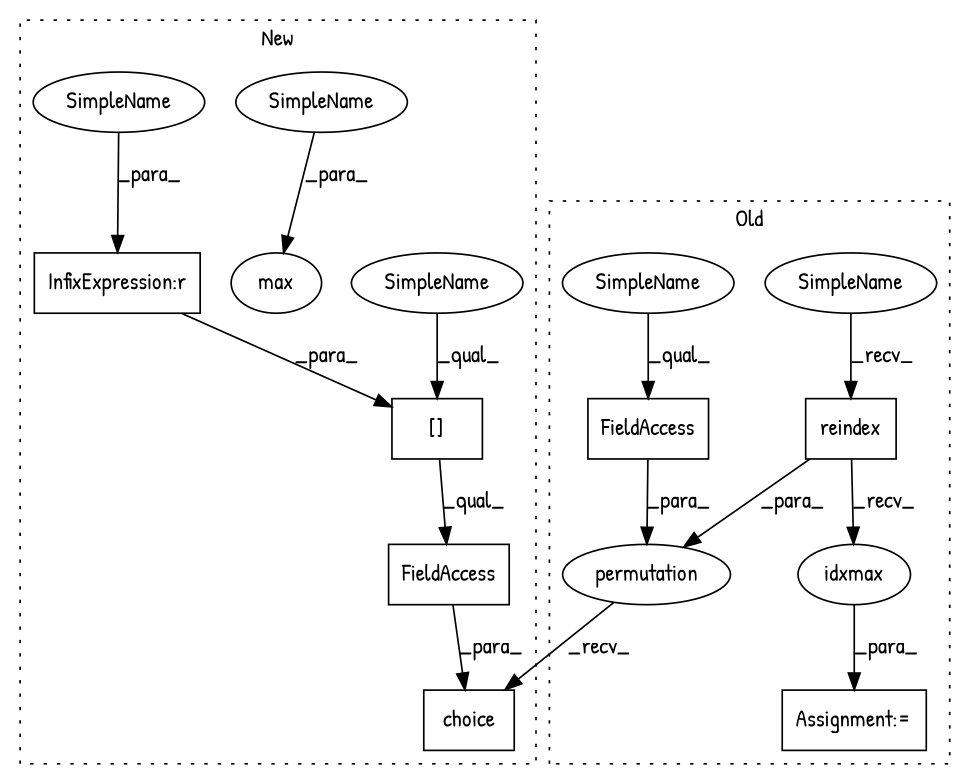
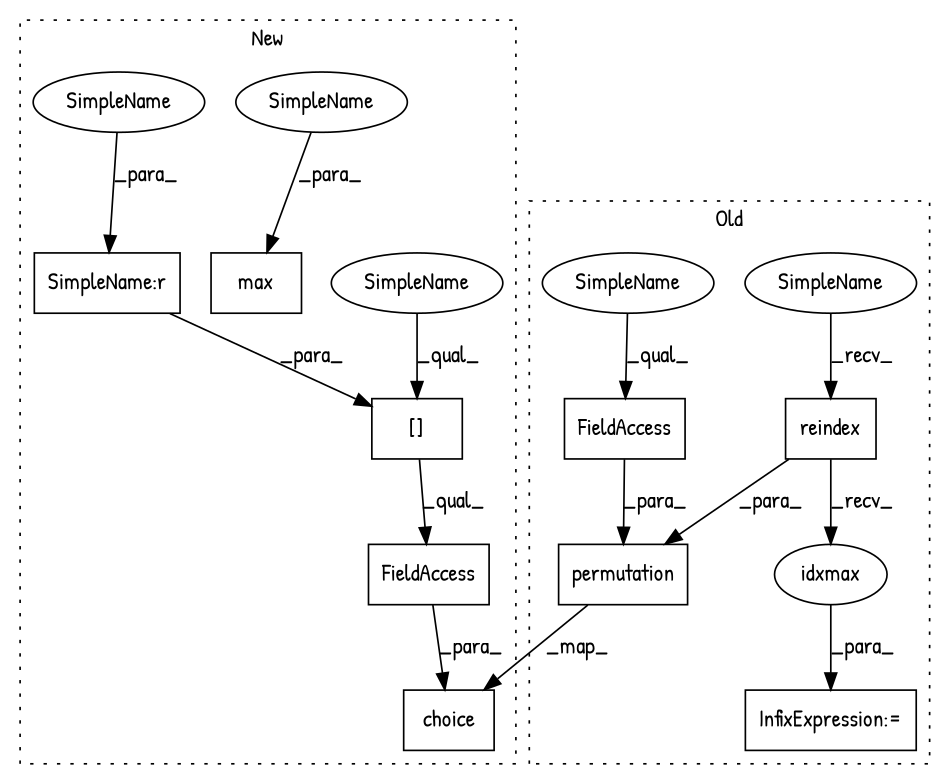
(117, 283) -> (107, 283)
(276, 283) -> (256, 283)
(647, 575) -> (623, 575)
(600, 647) -> (578, 647)
(854, 720) -> (831, 720)
